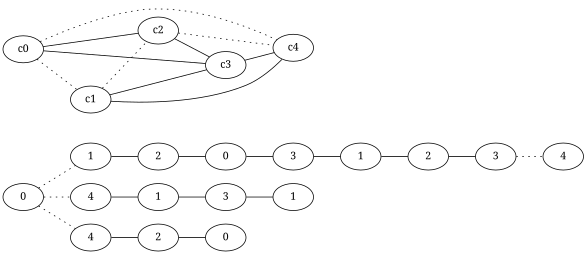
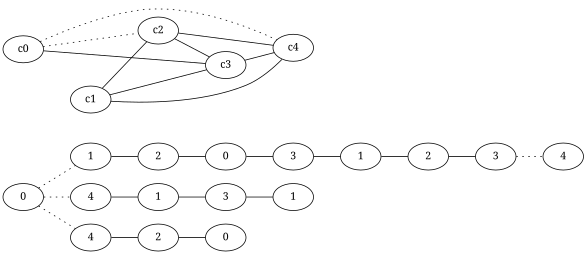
(226, 39) -> (226, 39)
(91, 40) -> (91, 40)
(125, 65) -> (125, 65)
(57, 74) -> none
